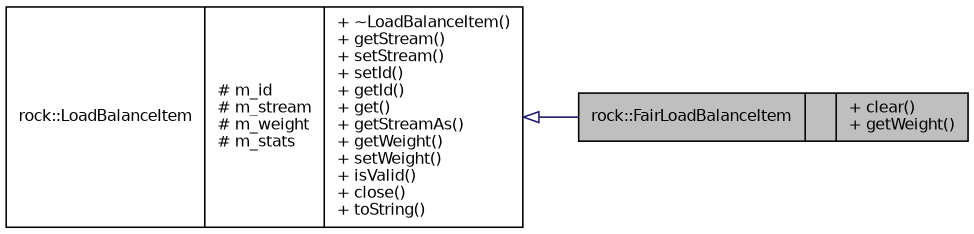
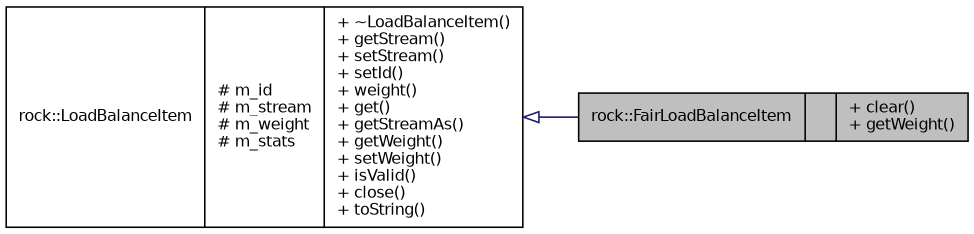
(371, 91) -> (377, 91)
